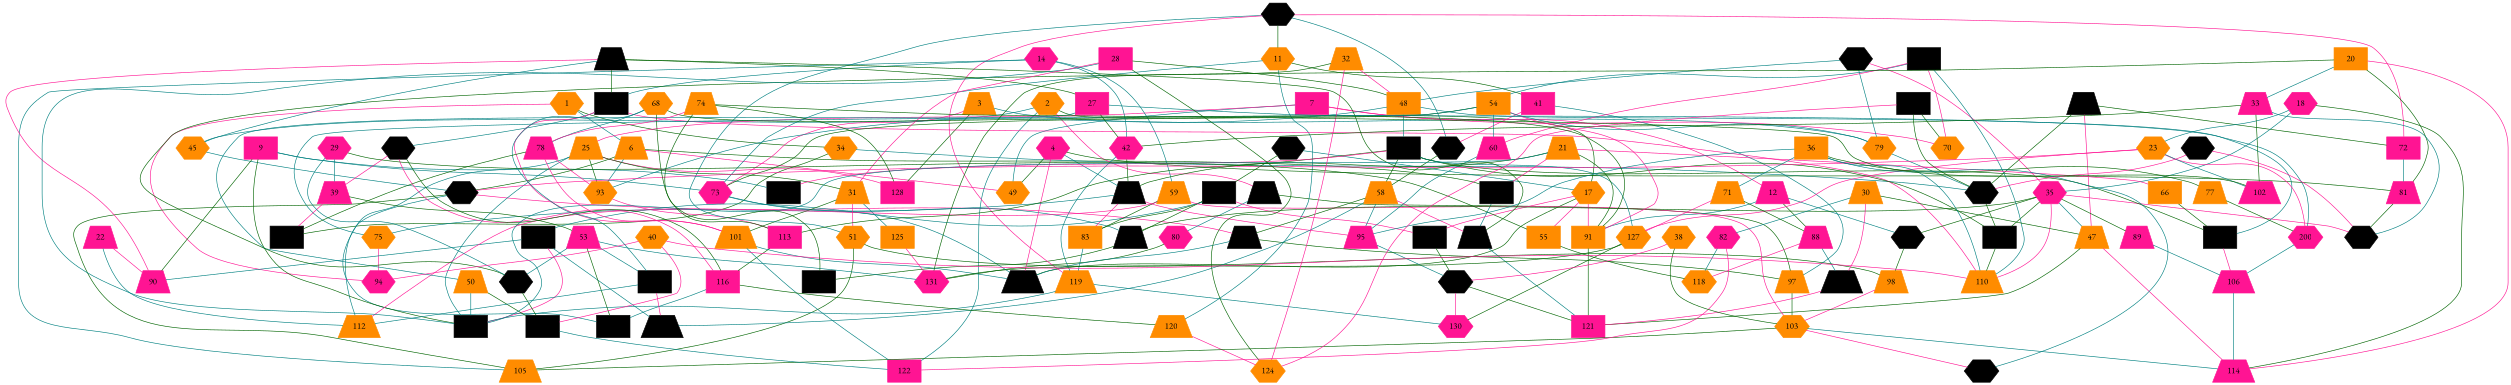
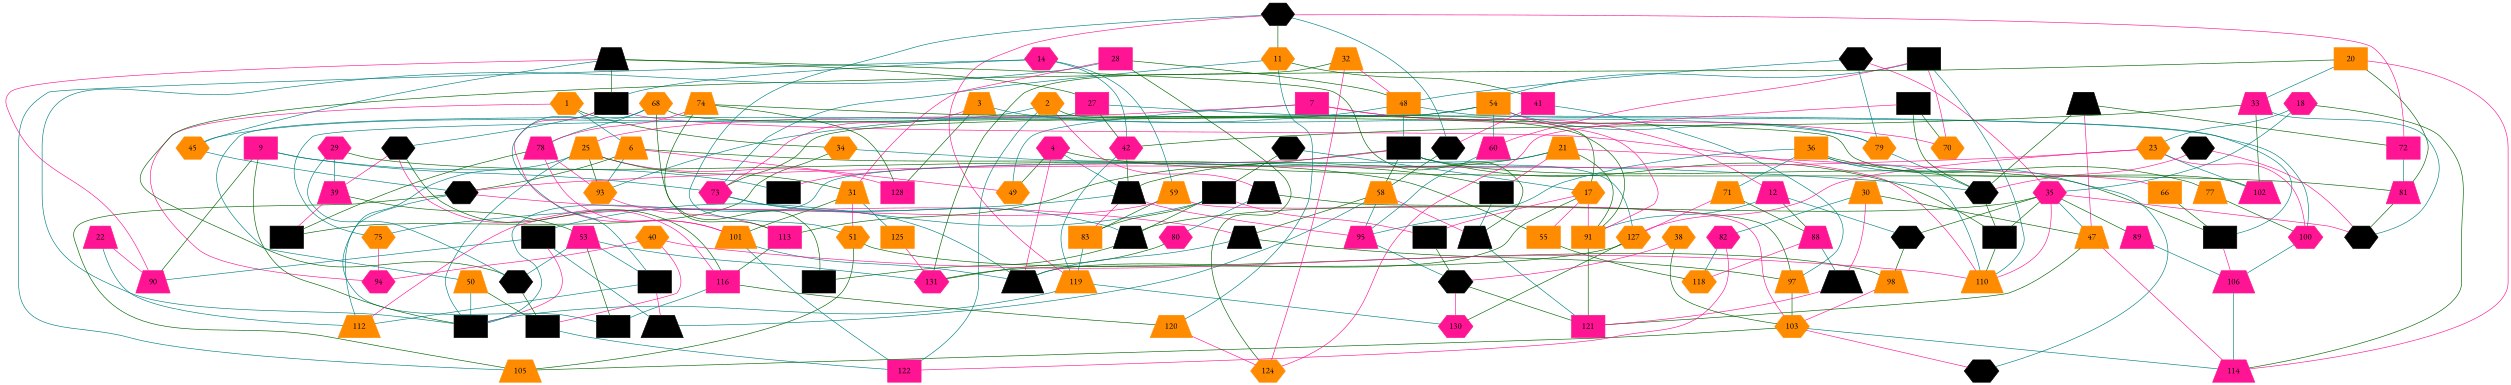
(2306, 237) -> (2306, 237)
